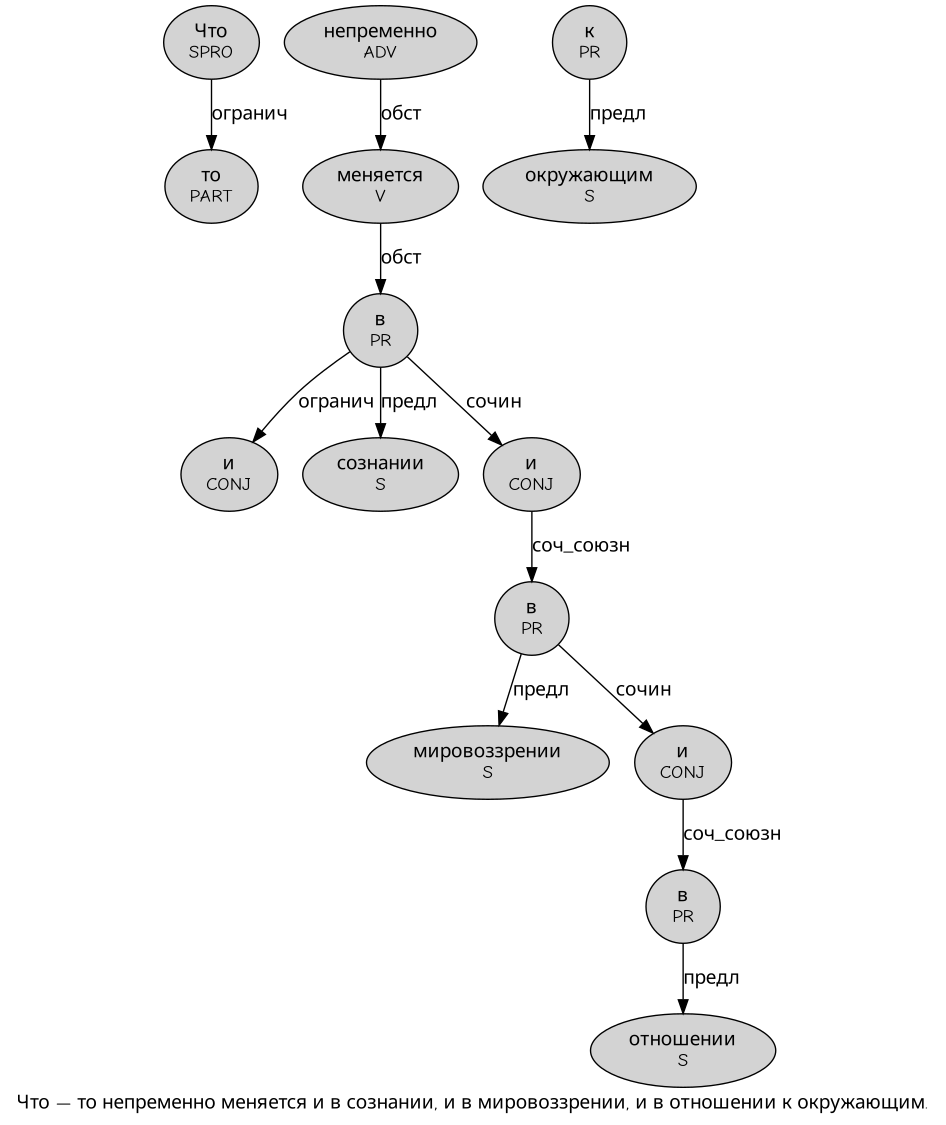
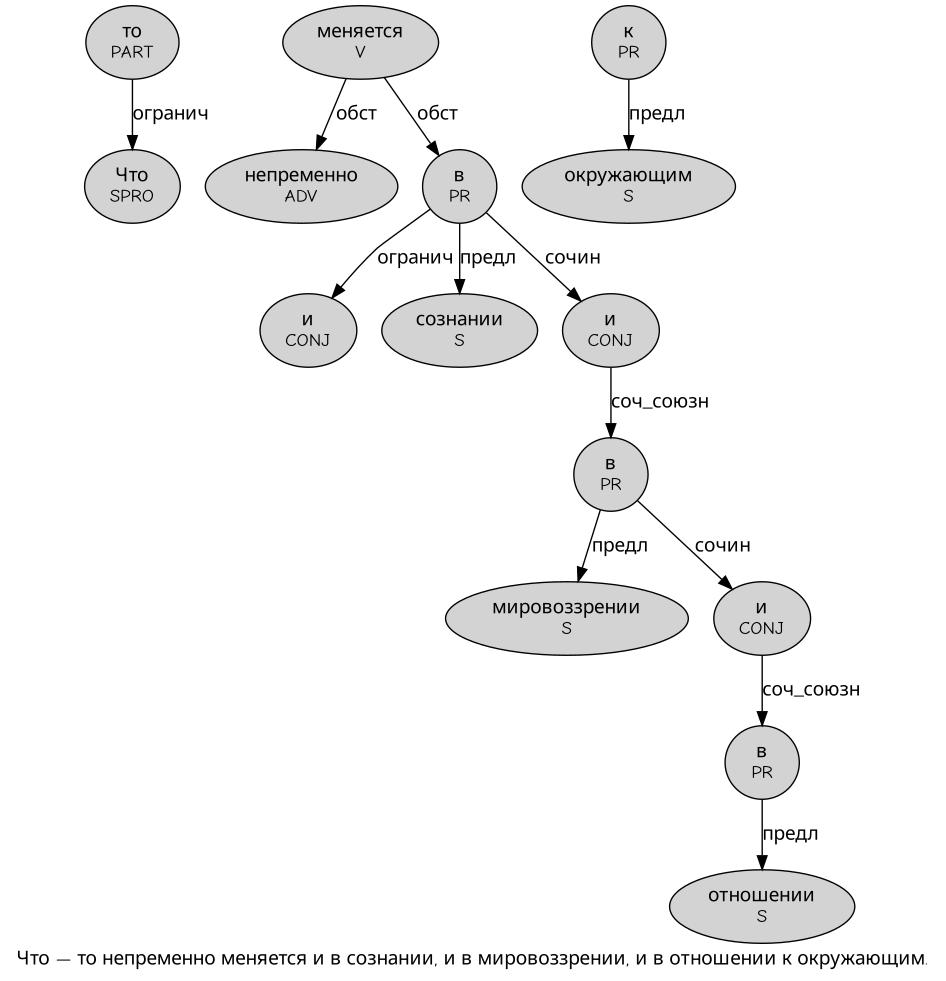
(212, 107) -> (132, 107)
(381, 107) -> (334, 108)
